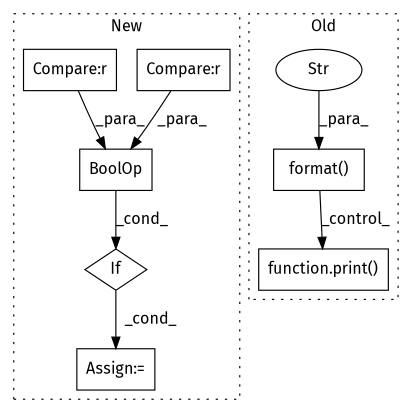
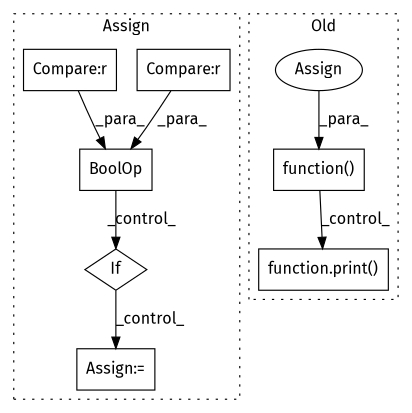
(127, 27) -> (127, 27)
(319, 70) -> (319, 70)
(319, 170) -> (319, 170)
(142, 220) -> (142, 220)
(151, 320) -> (151, 320)
